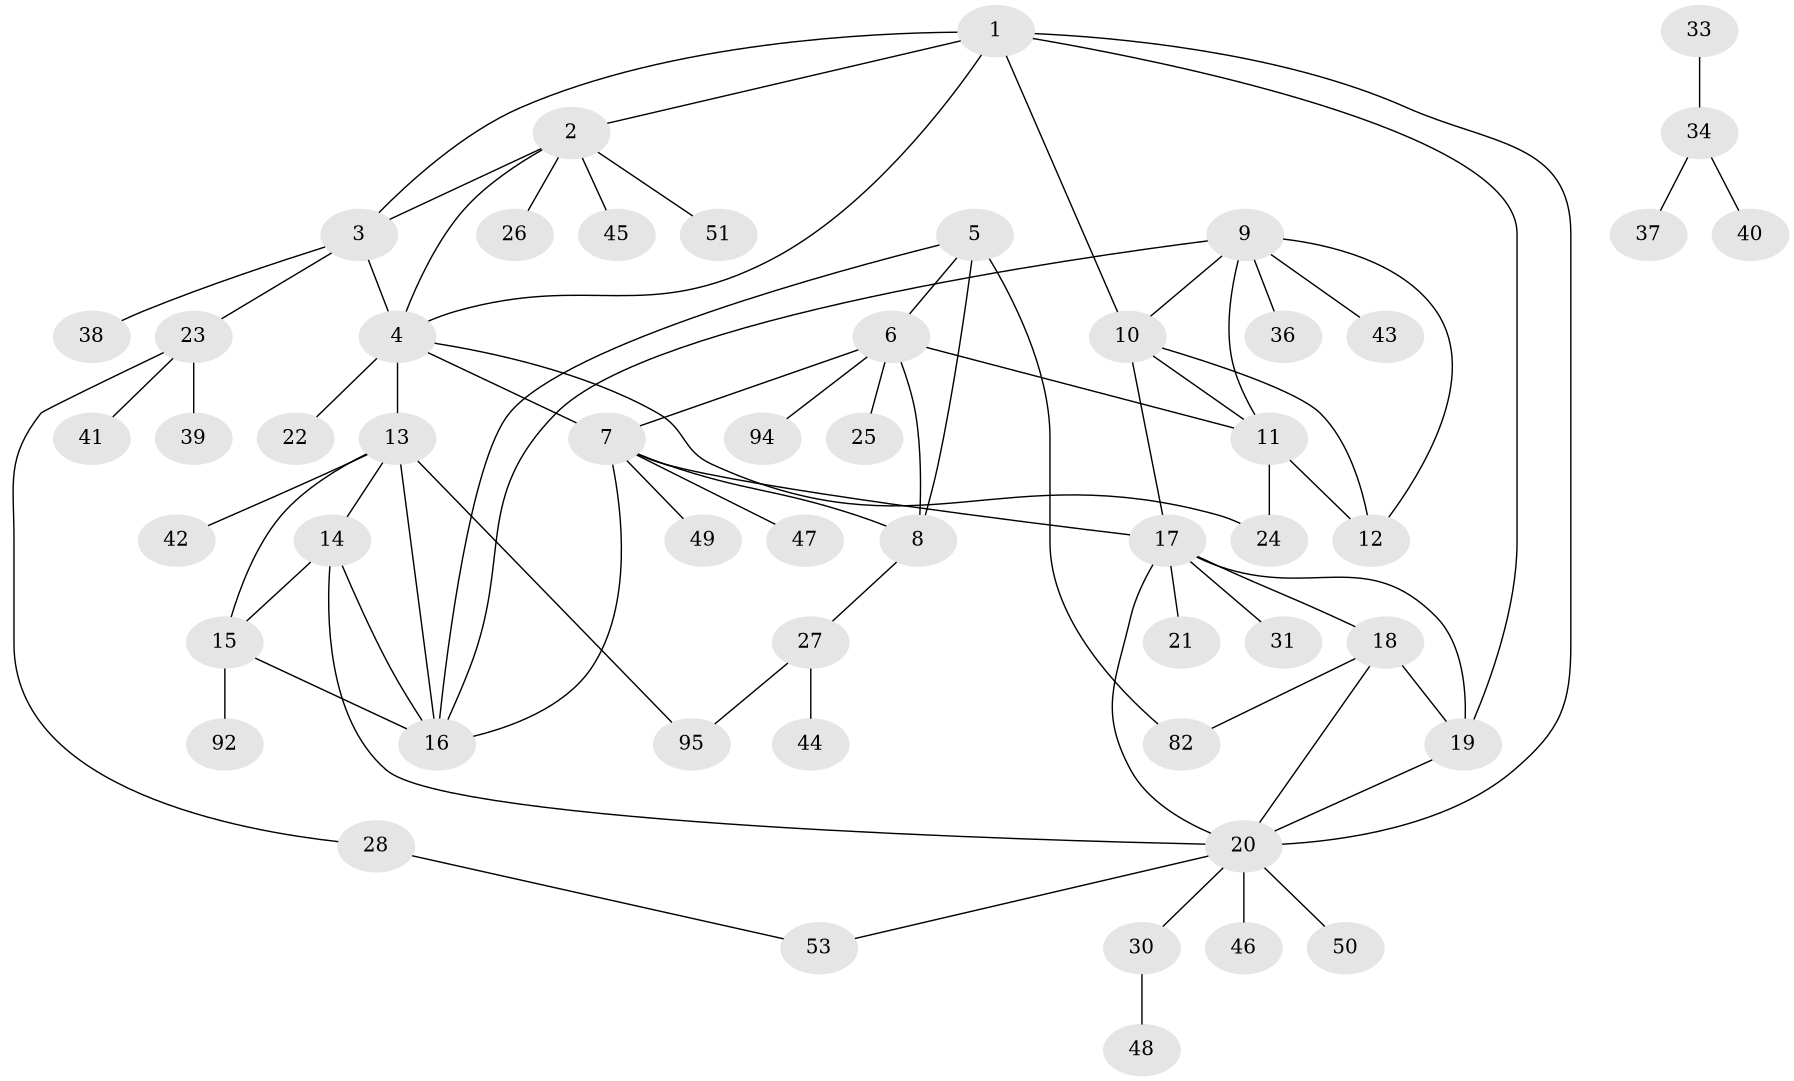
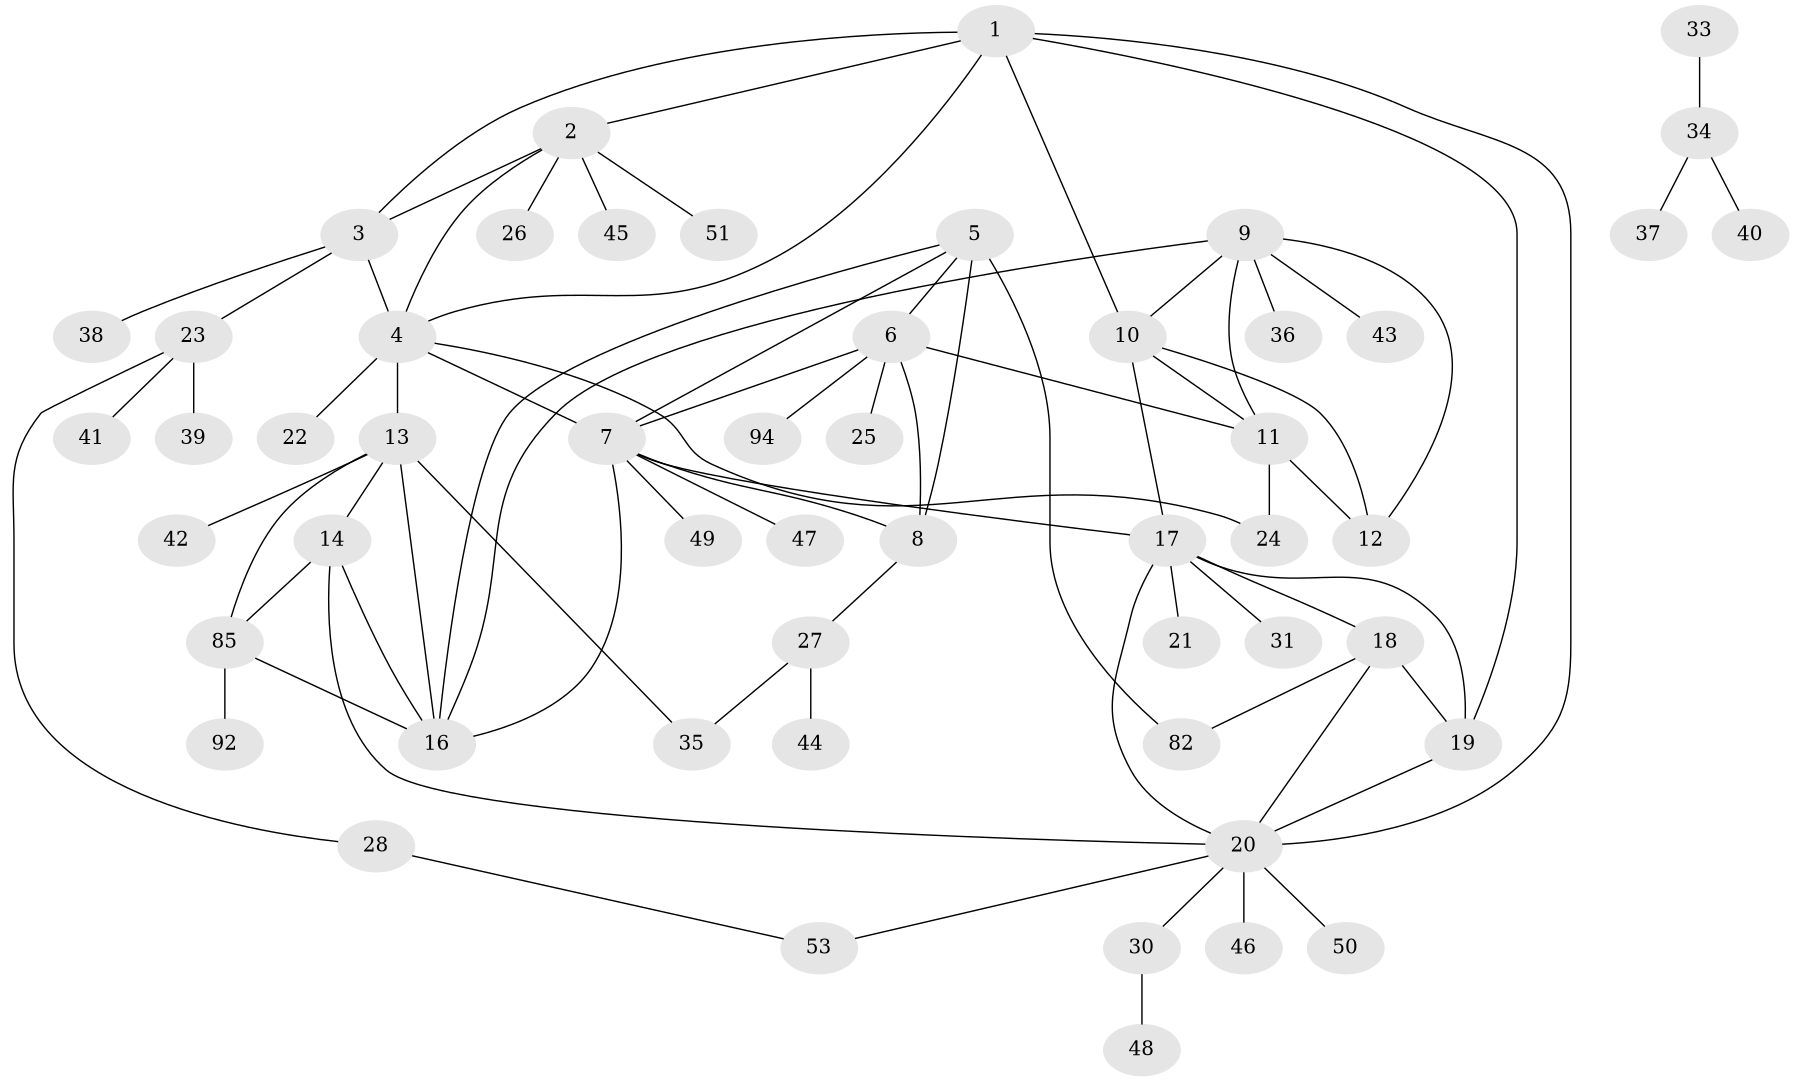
none -> (791, 337)
(225, 643) -> (225, 643)
(692, 744) -> (692, 744)
